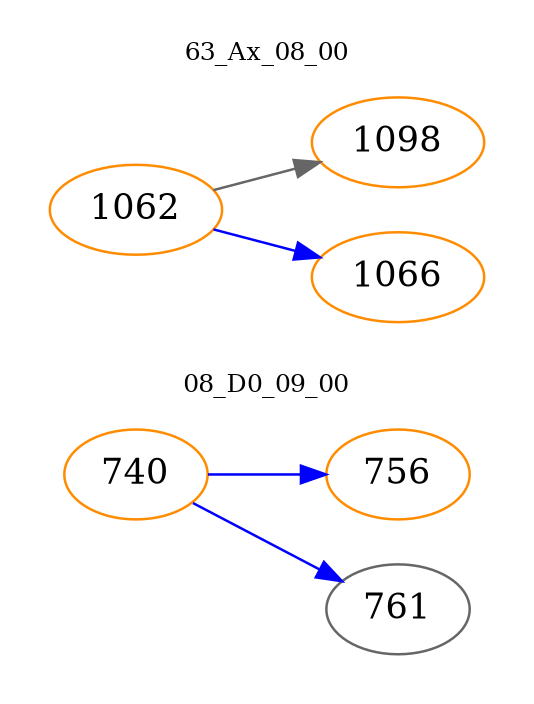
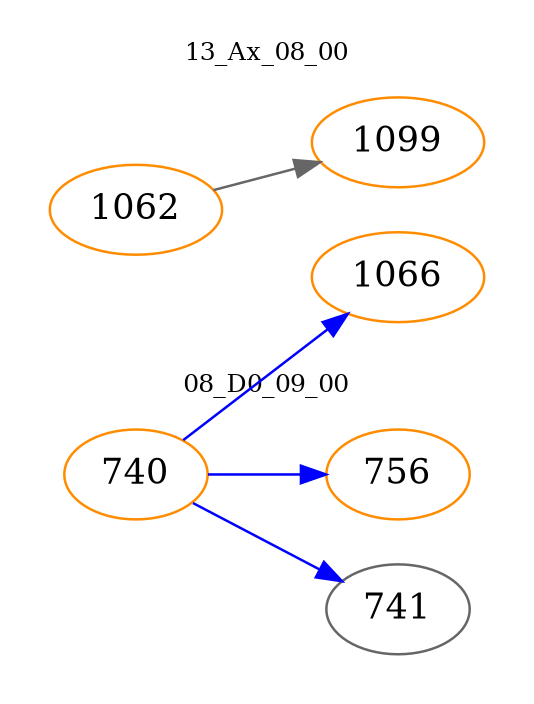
(267, 54) -> (267, 54)
(398, 142) -> (398, 142)
(255, 240) -> (256, 385)
(398, 609) -> (398, 609)
